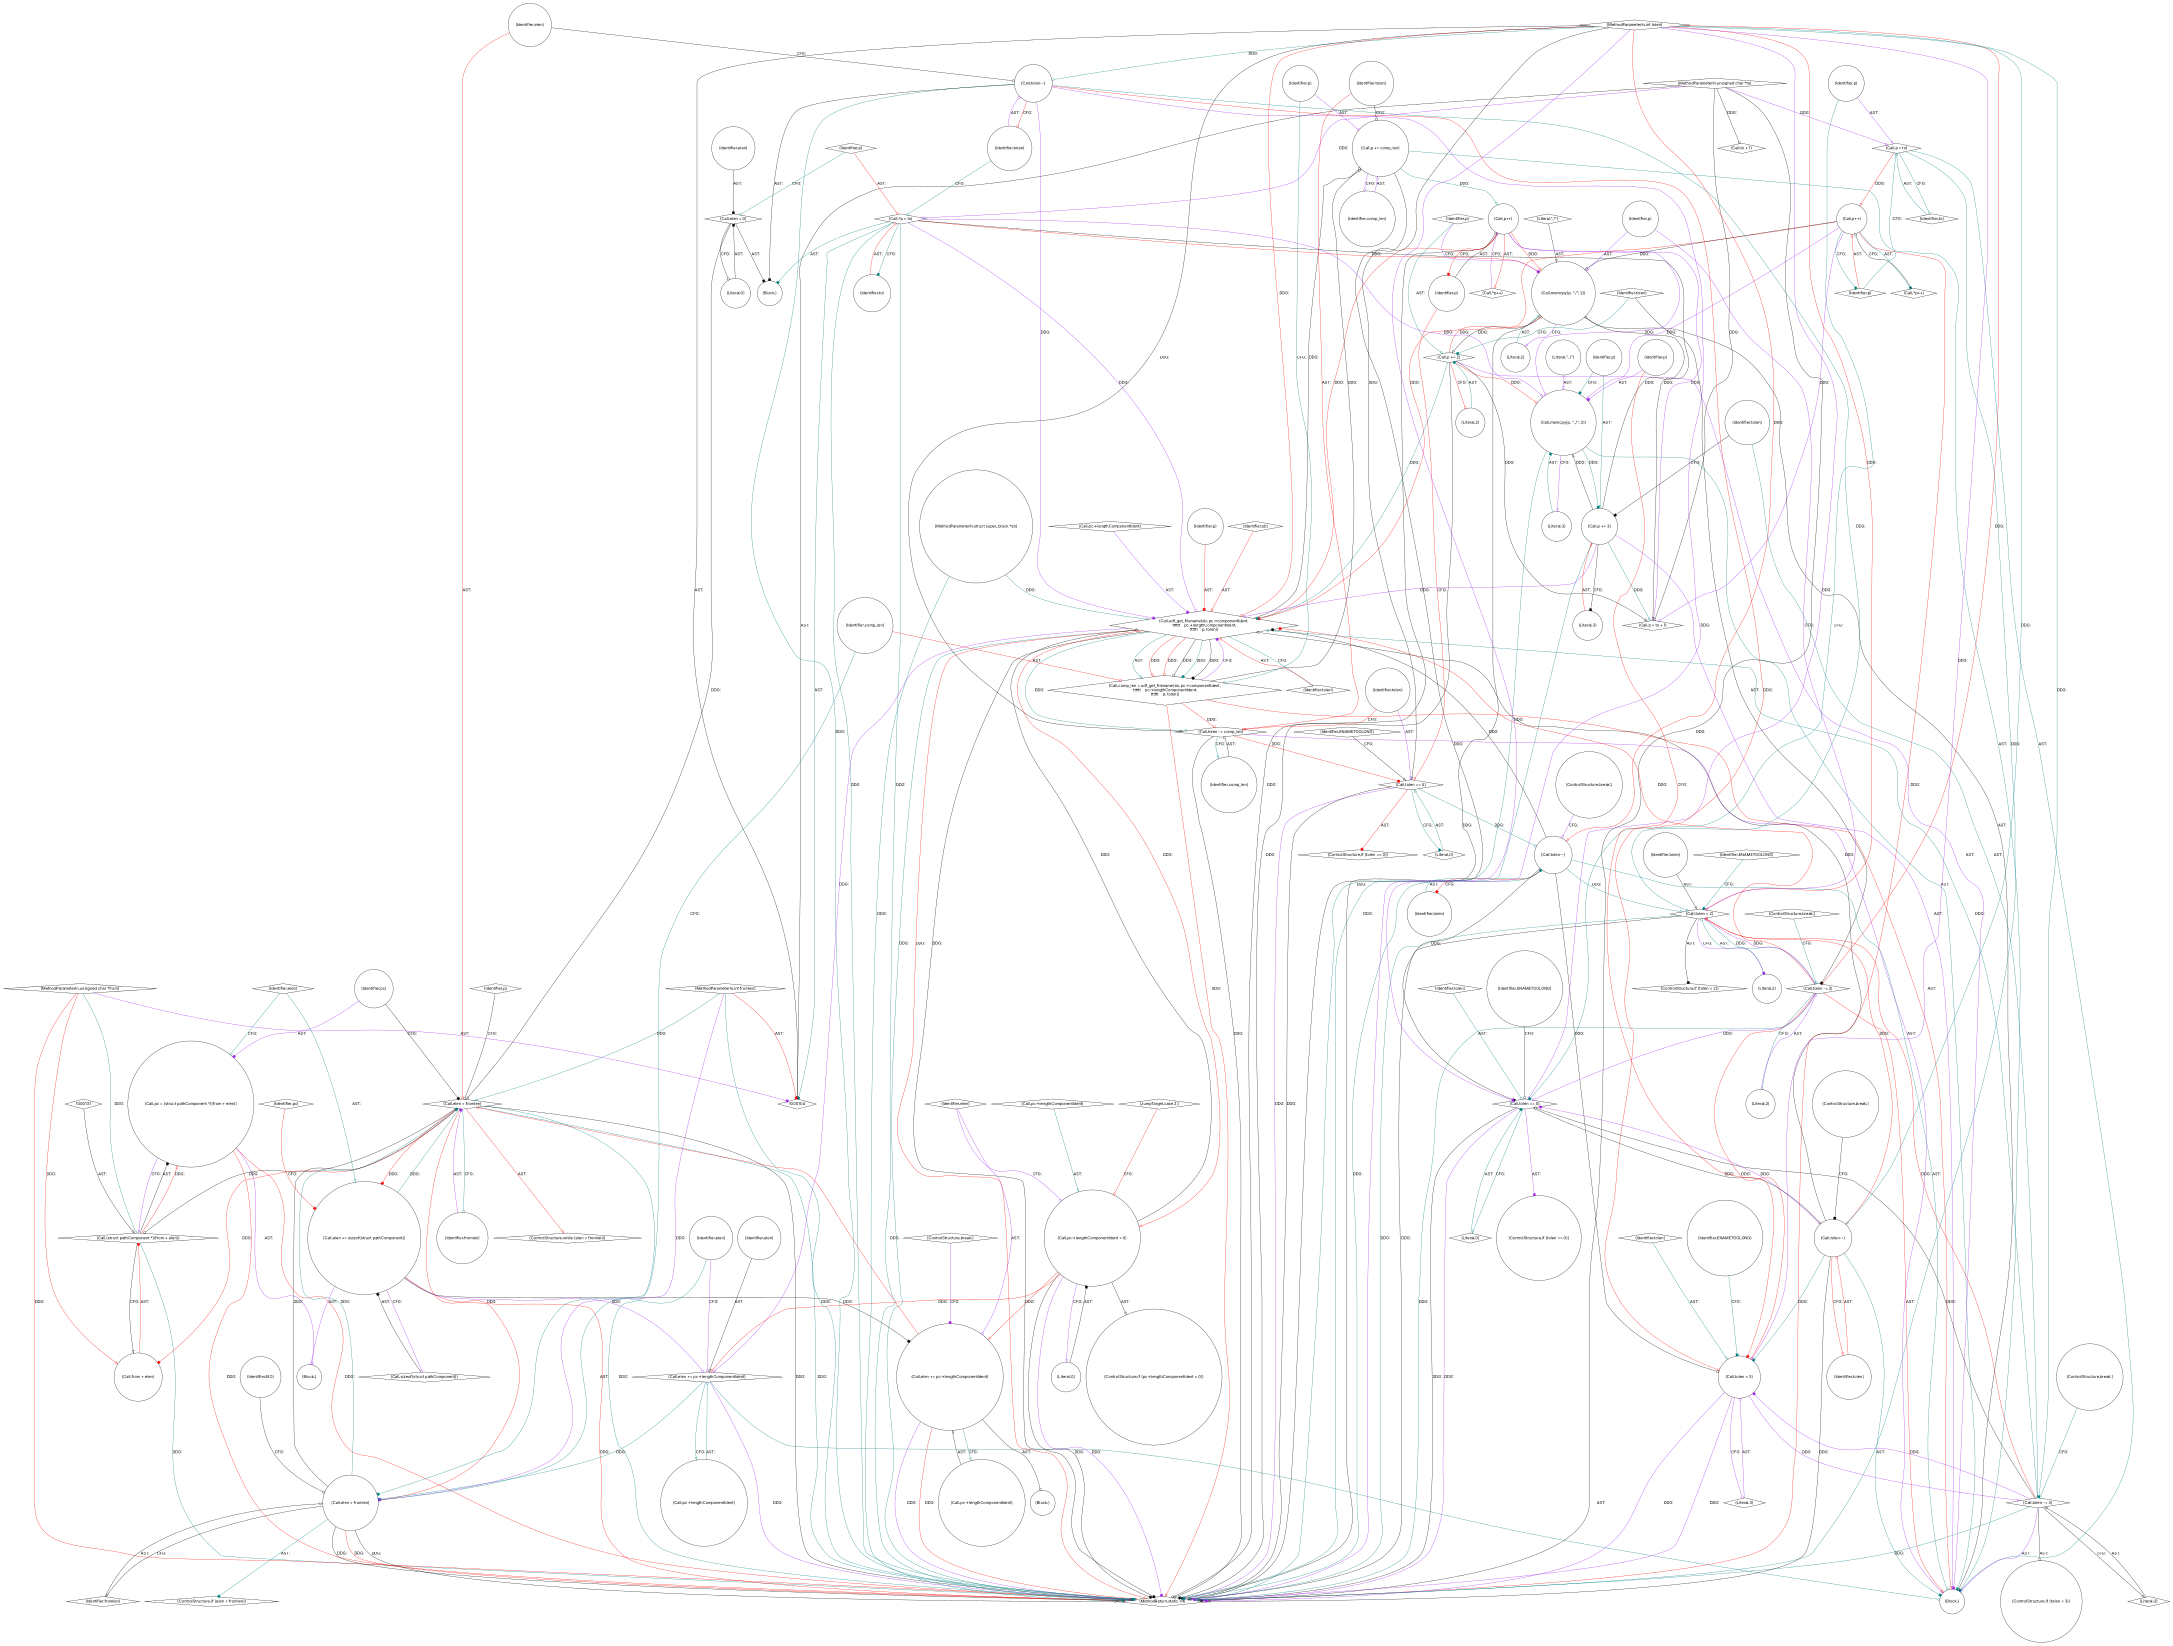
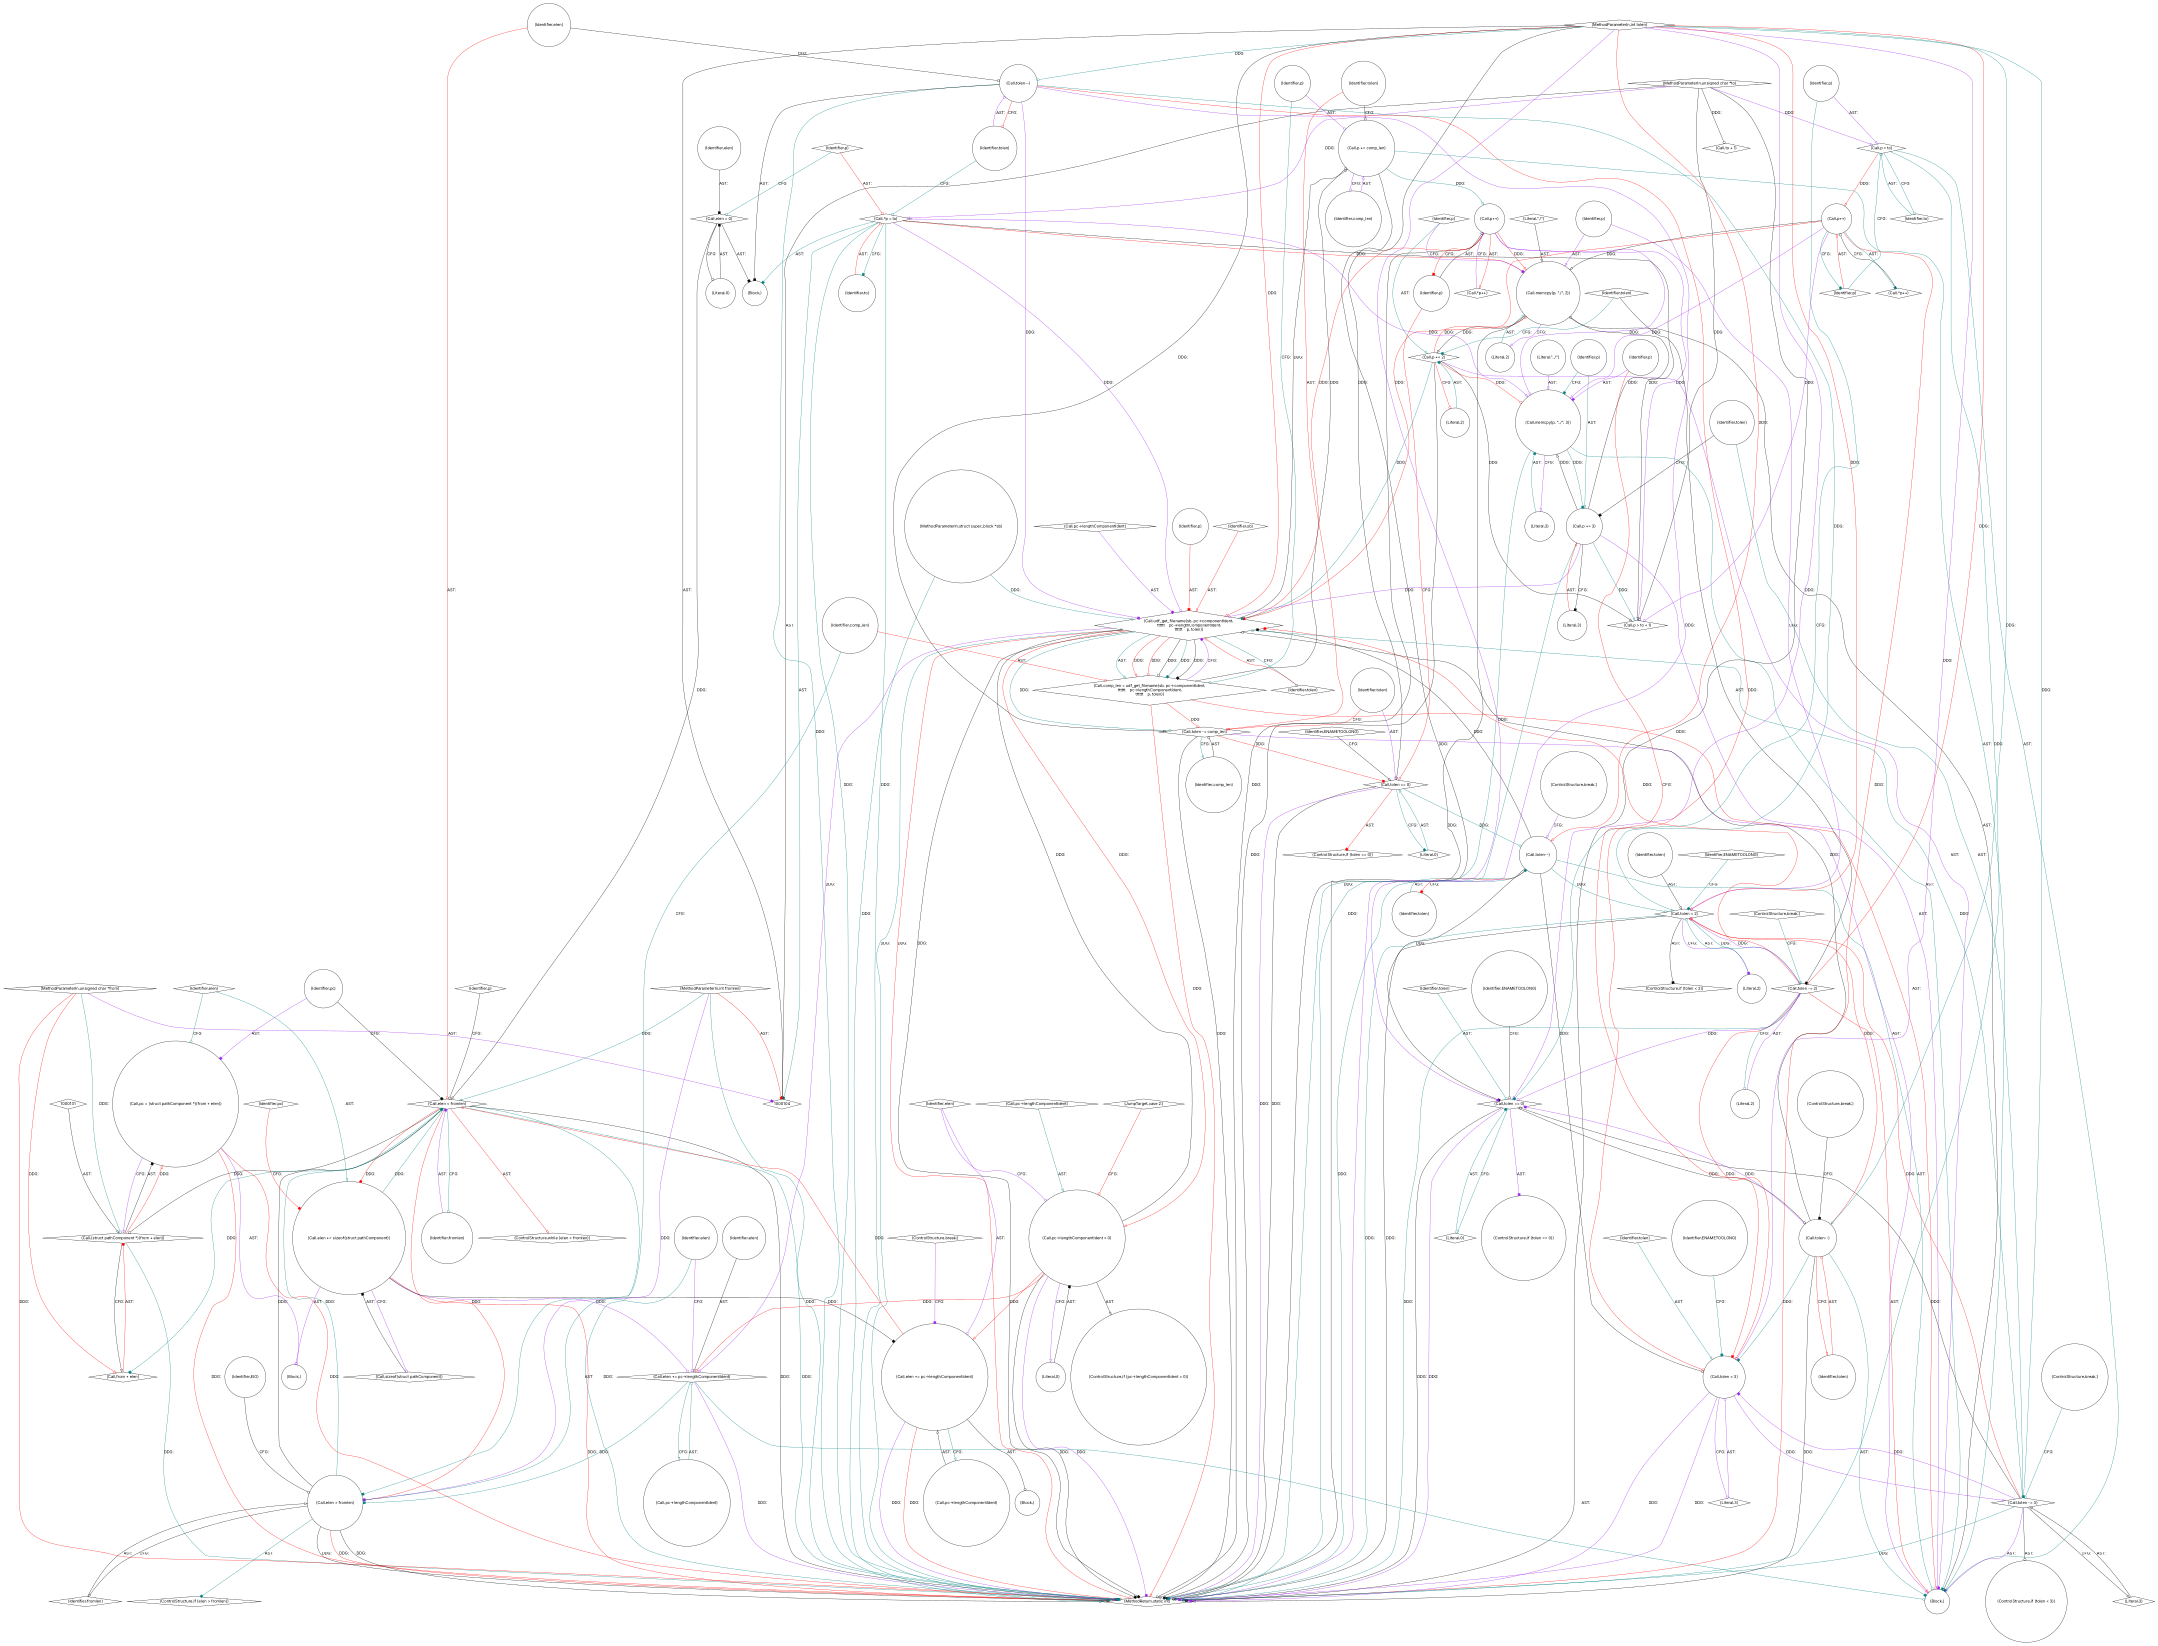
(265, 1176) -> (243, 1177)
(138, 1377) -> (123, 1377)
